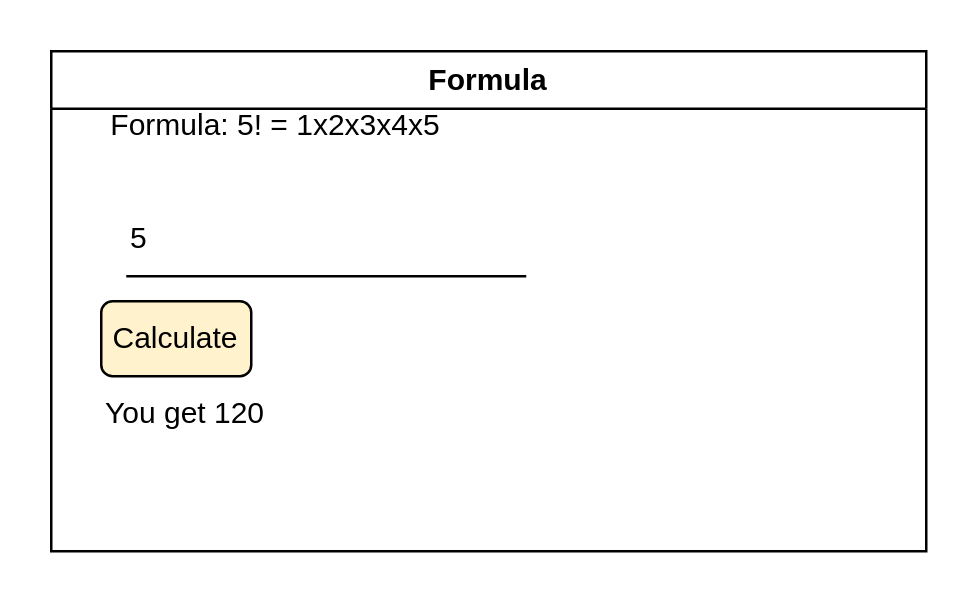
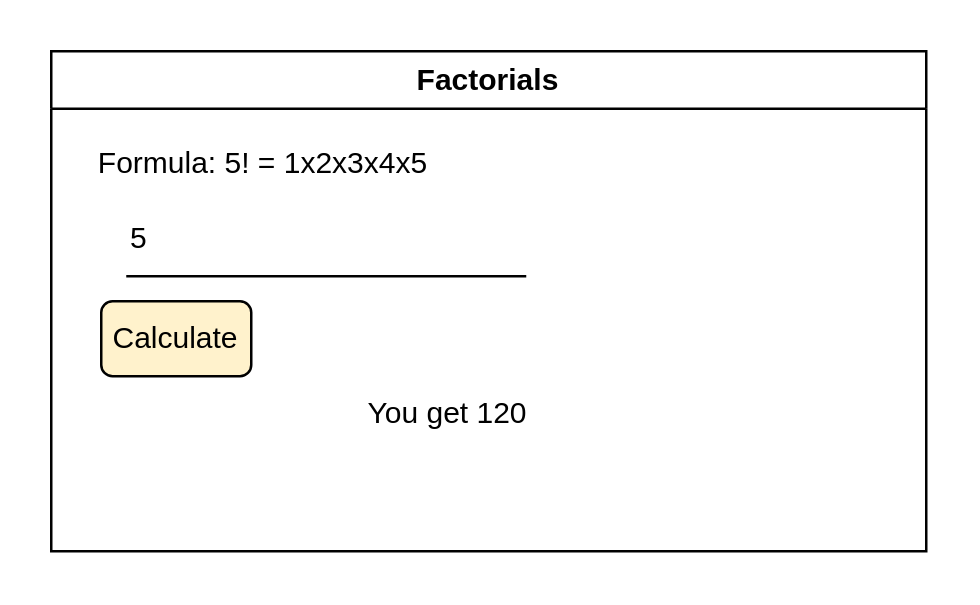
(489, 81) -> (489, 81)
(276, 126) -> (264, 164)
(301, 414) -> (564, 414)
